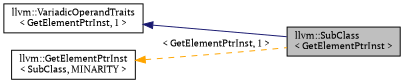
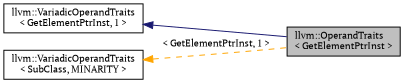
(344, 42) -> (344, 42)
(73, 65) -> (73, 65)
